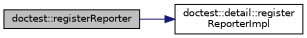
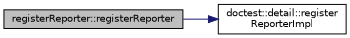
(72, 19) -> (93, 19)
